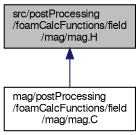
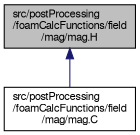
(70, 109) -> (70, 109)
